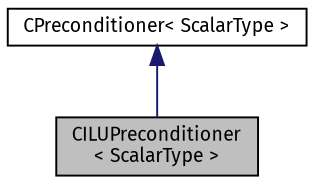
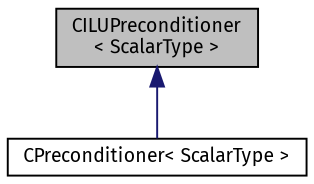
(157, 91) -> (157, 113)
